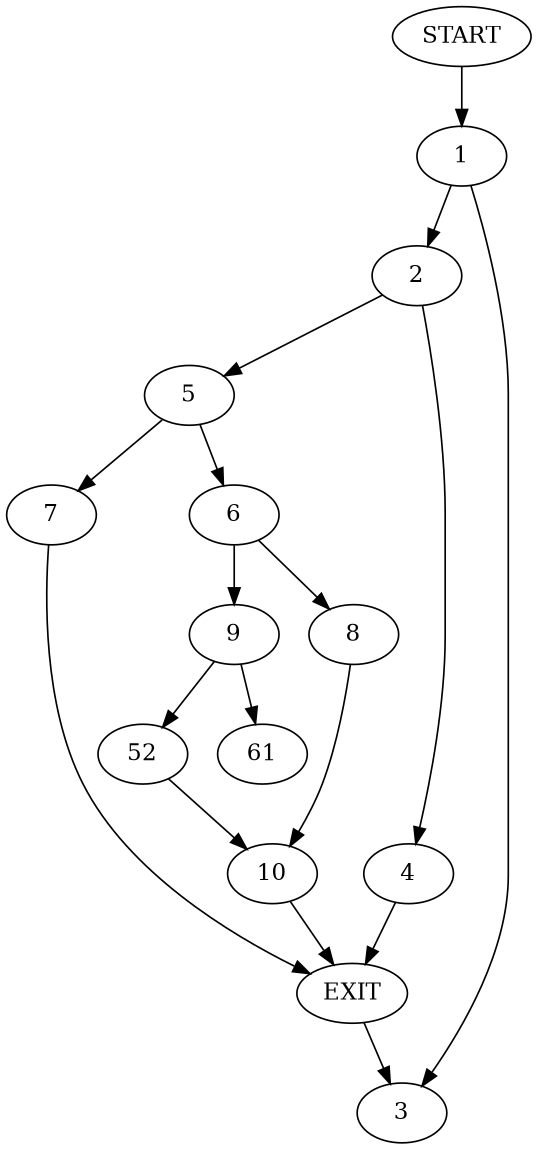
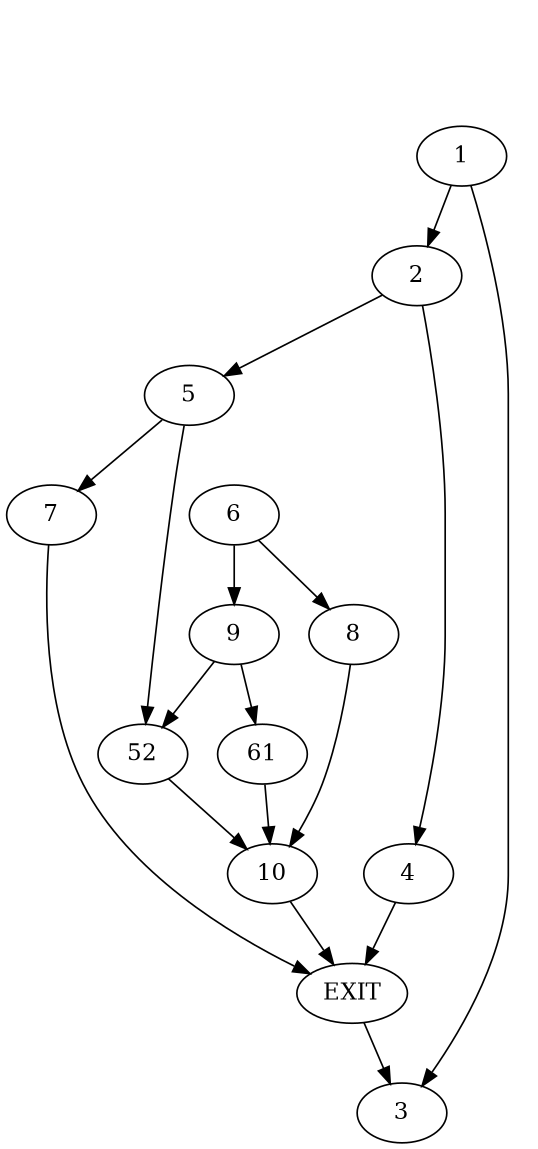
(462, 37) -> none
(209, 447) -> (164, 566)
none -> (267, 806)
